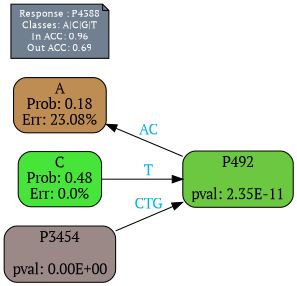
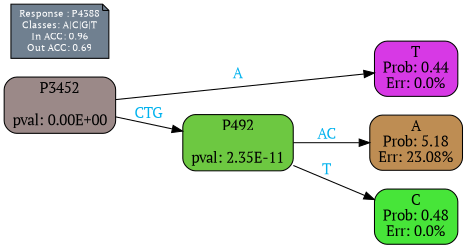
none -> (416, 69)
(60, 105) -> (416, 143)
(137, 179) -> (329, 181)
(60, 254) -> (60, 105)
